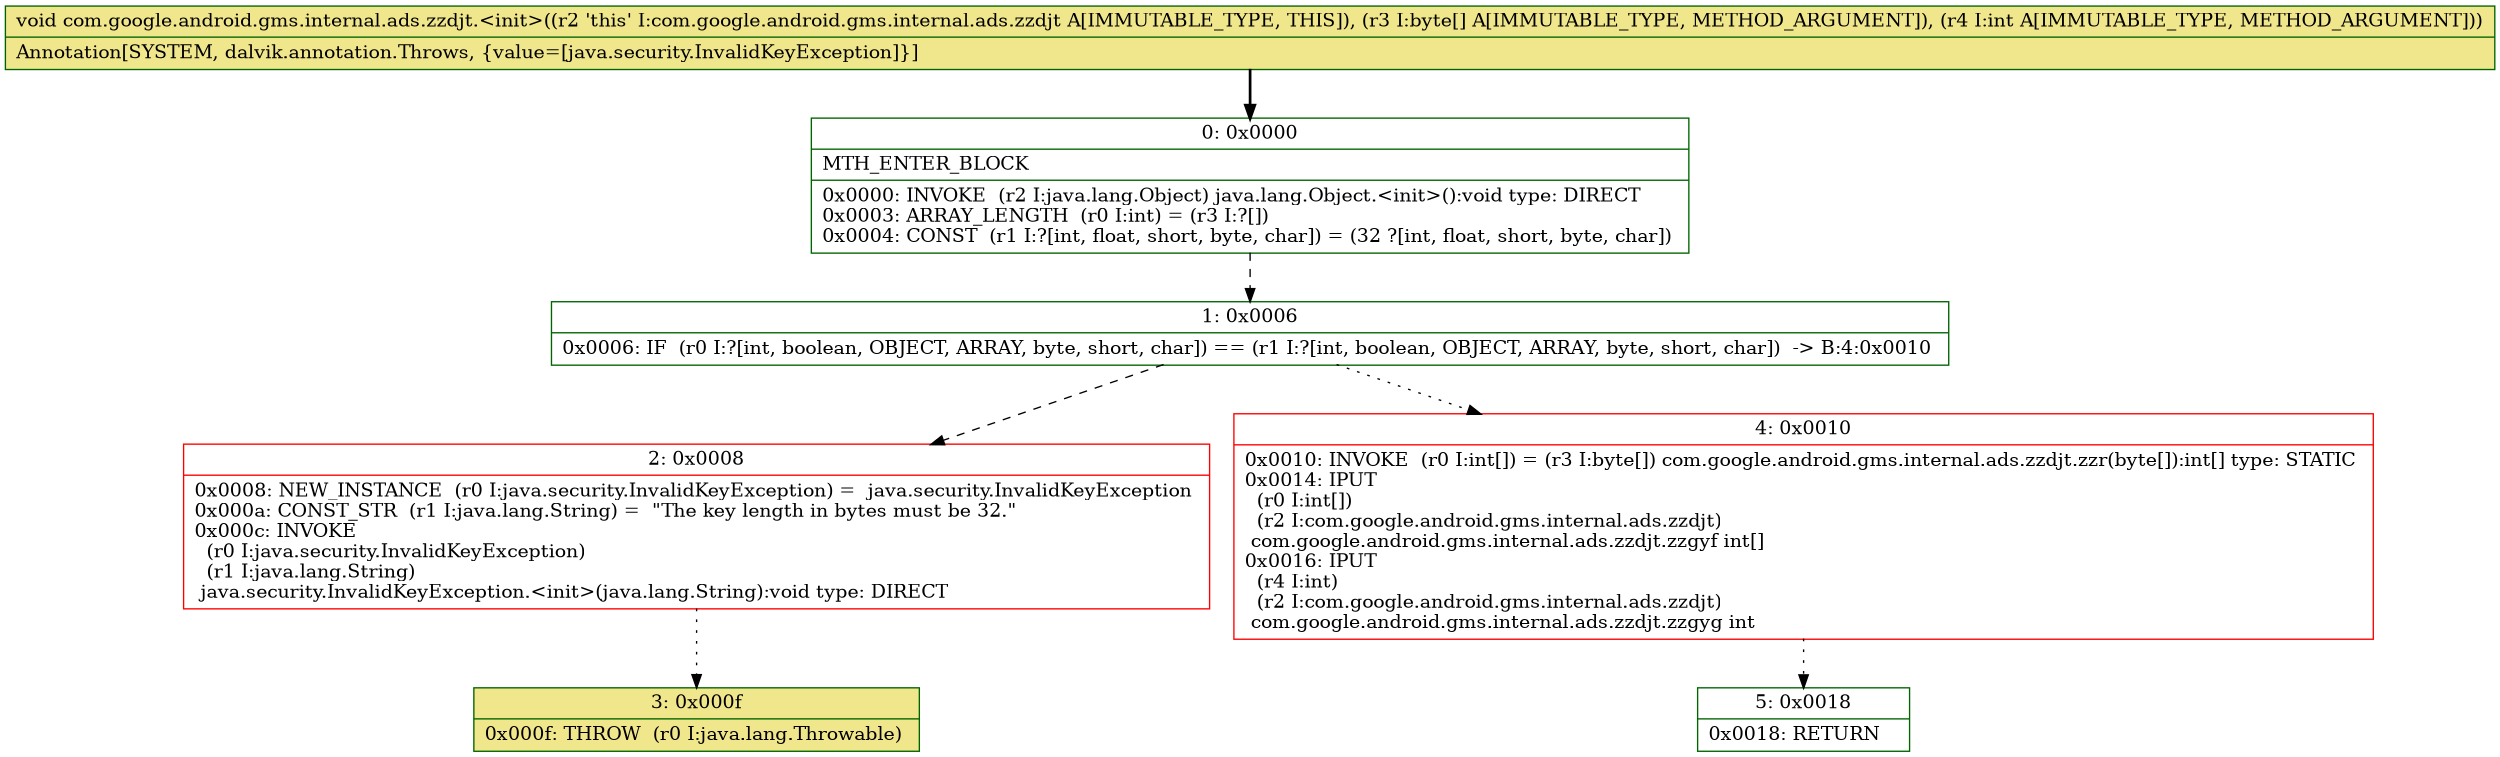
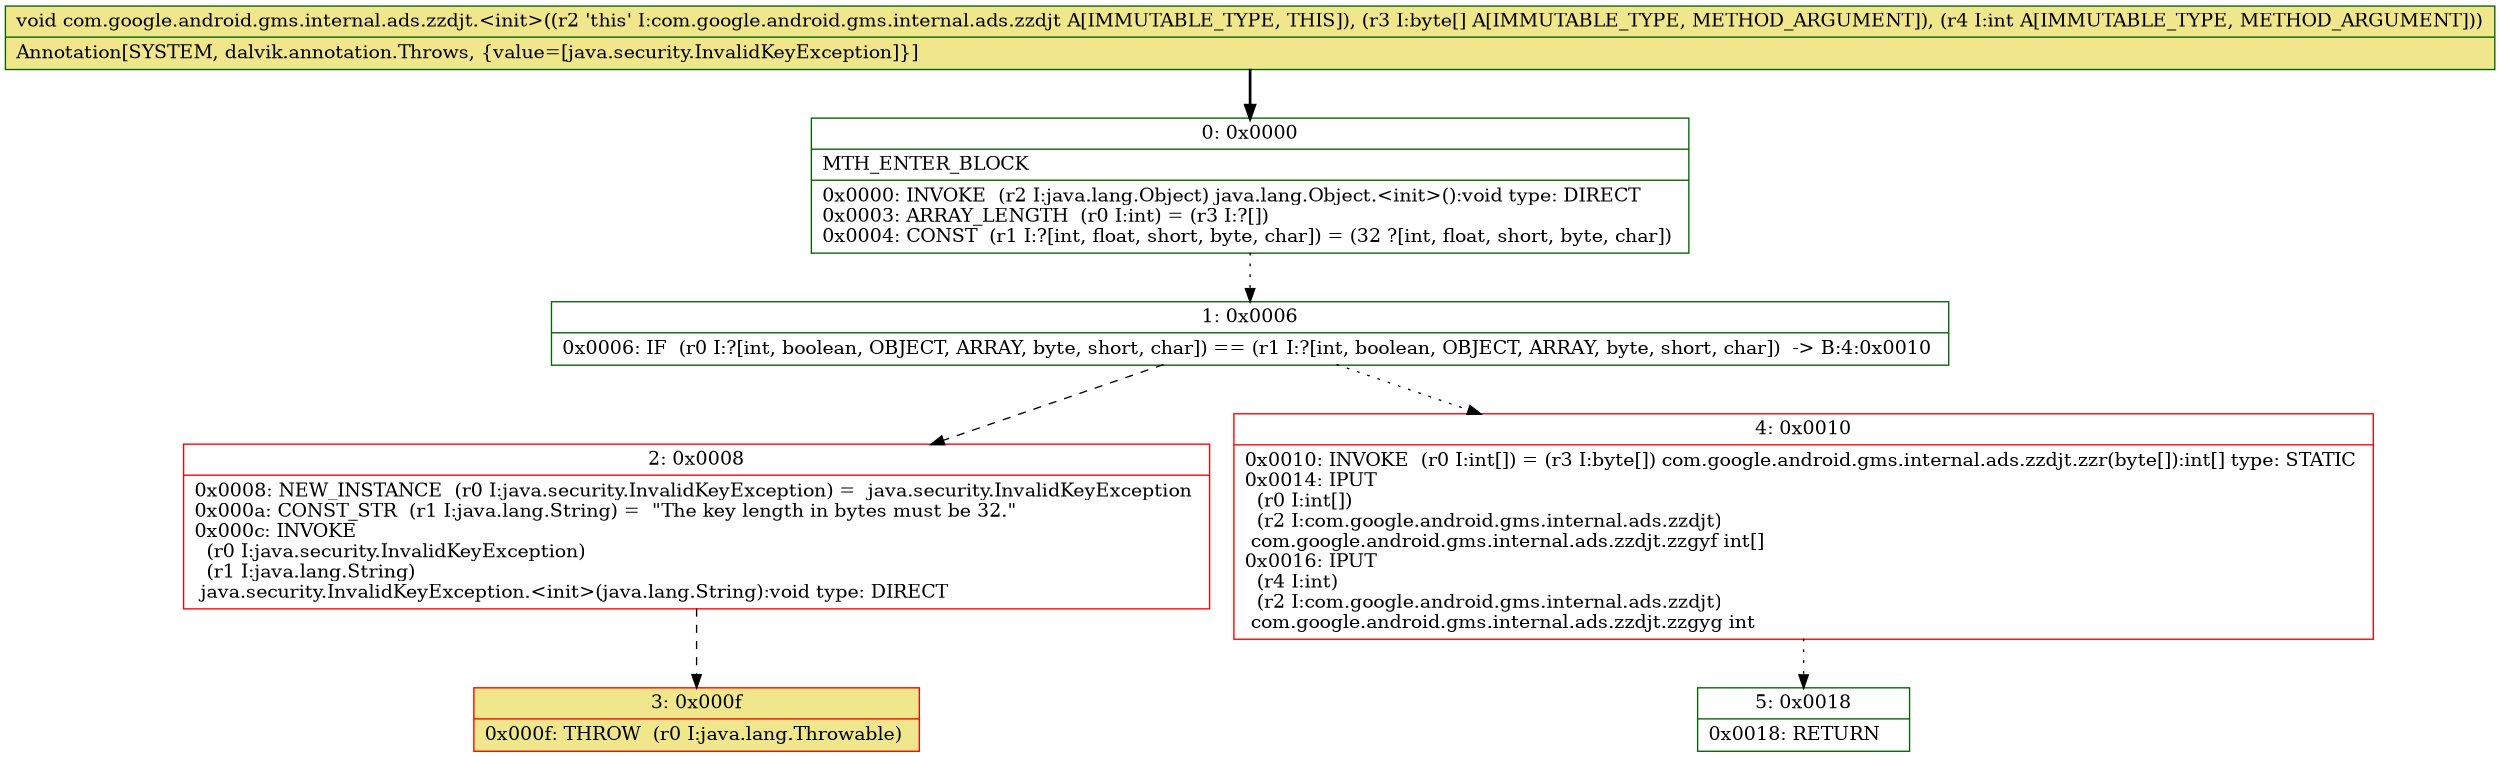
(1250, 271) -> (1250, 271)
(697, 641) -> (697, 641)
(697, 720) -> (697, 720)
